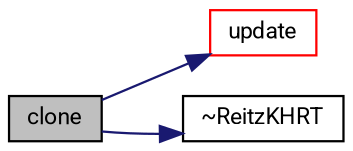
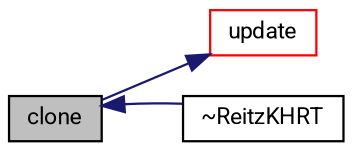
(131, 133) -> (154, 103)
